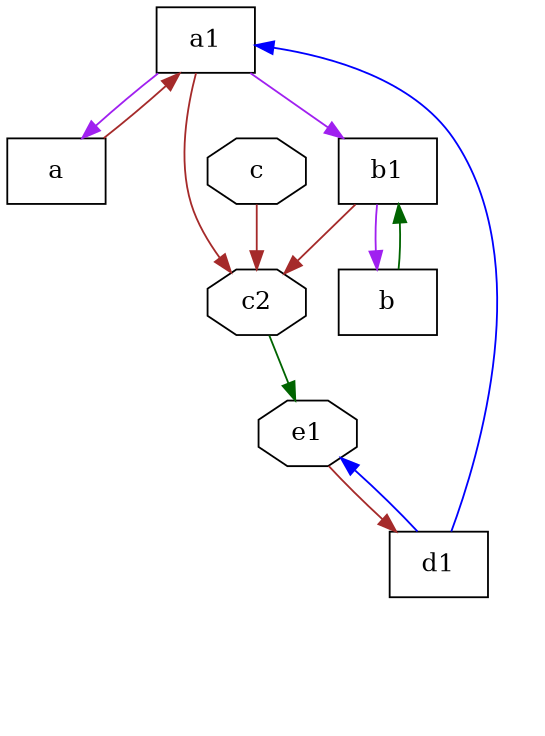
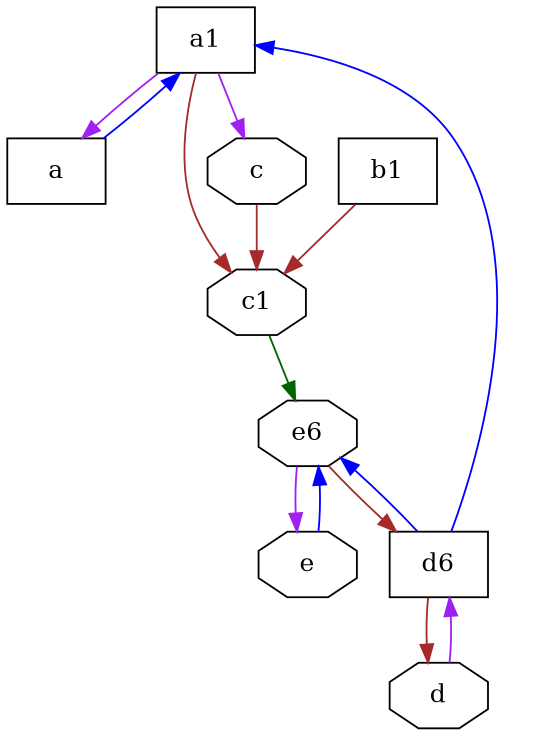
(289, 100) -> (228, 97)
(135, 113) -> (135, 113)
(257, 302) -> (257, 302)
(388, 302) -> none
(308, 433) -> (308, 433)
none -> (308, 564)
(439, 564) -> (439, 564)
none -> (439, 696)
